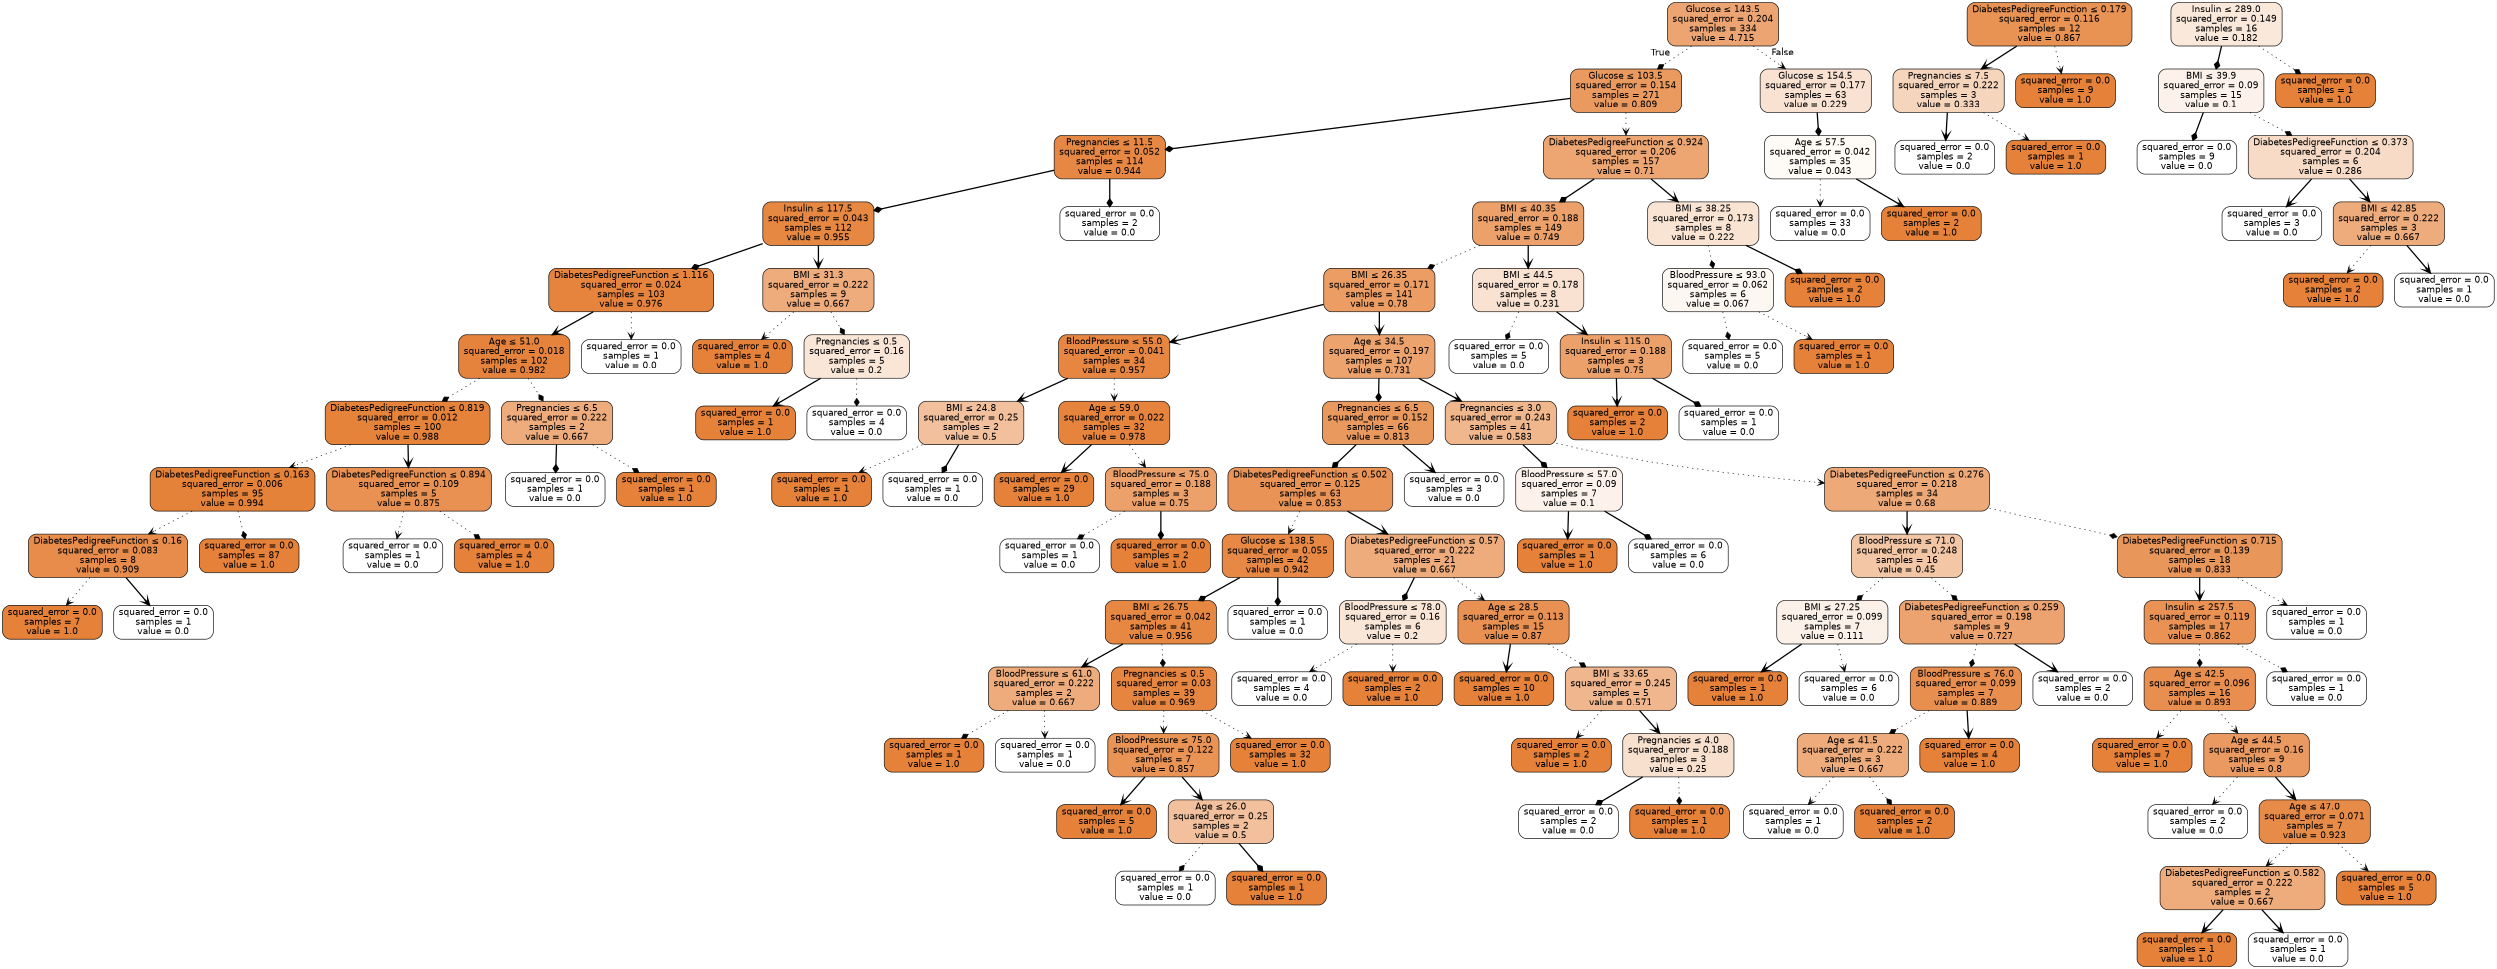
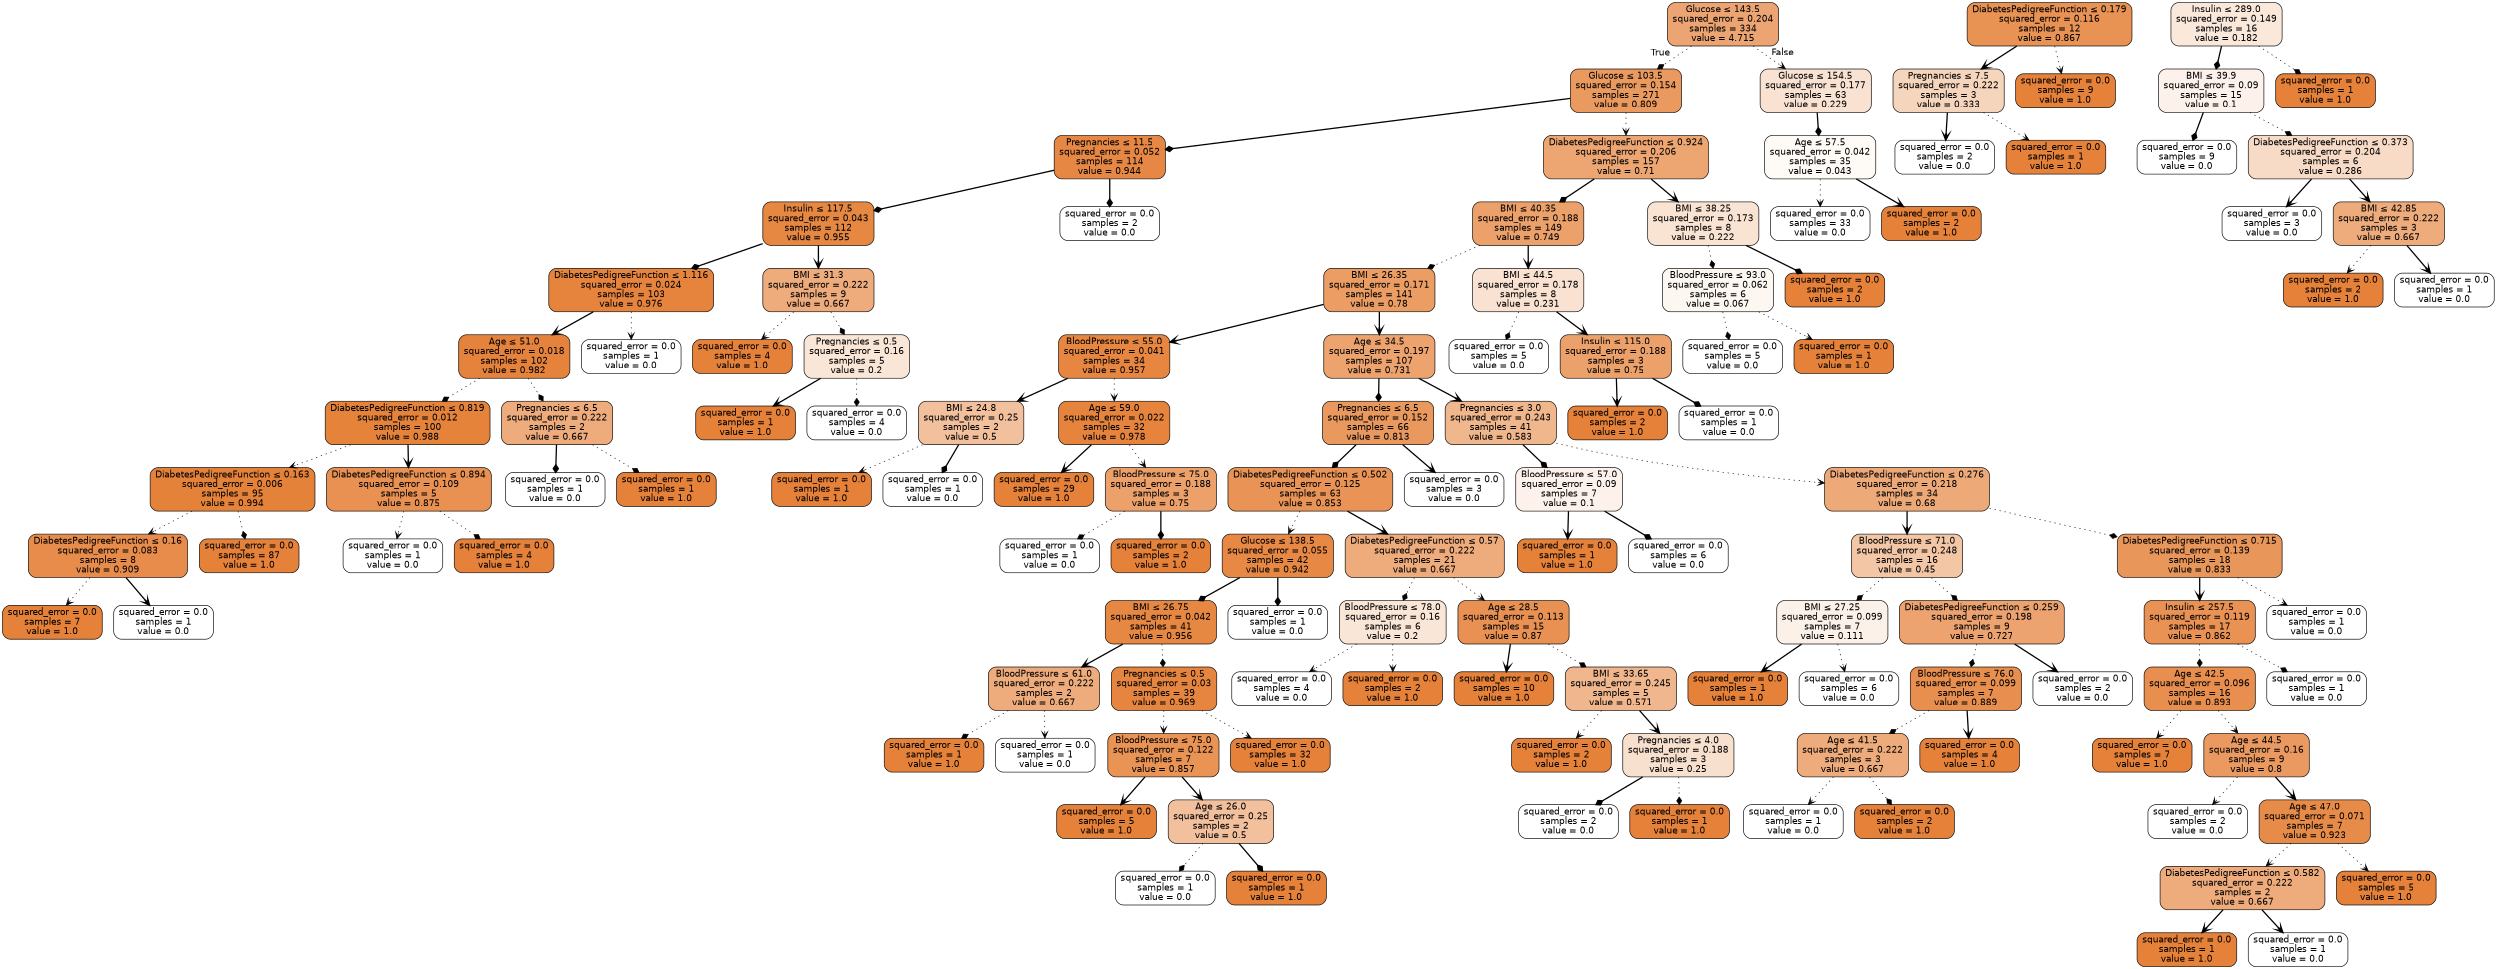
(1411, 585) -> (1411, 585)
